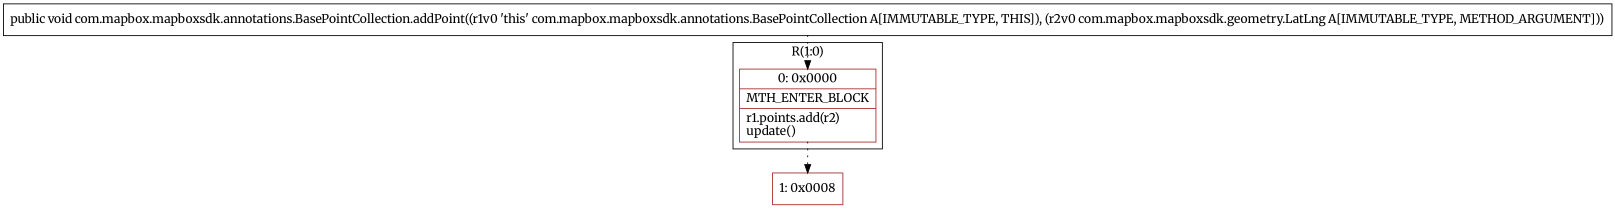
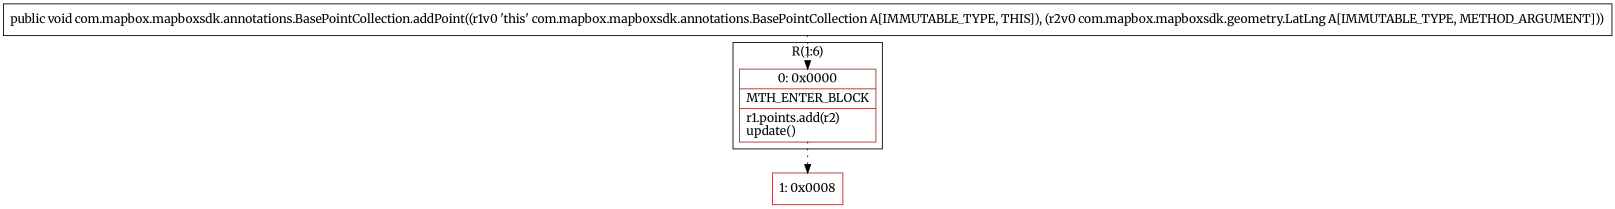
(808, 52) -> (808, 52)
